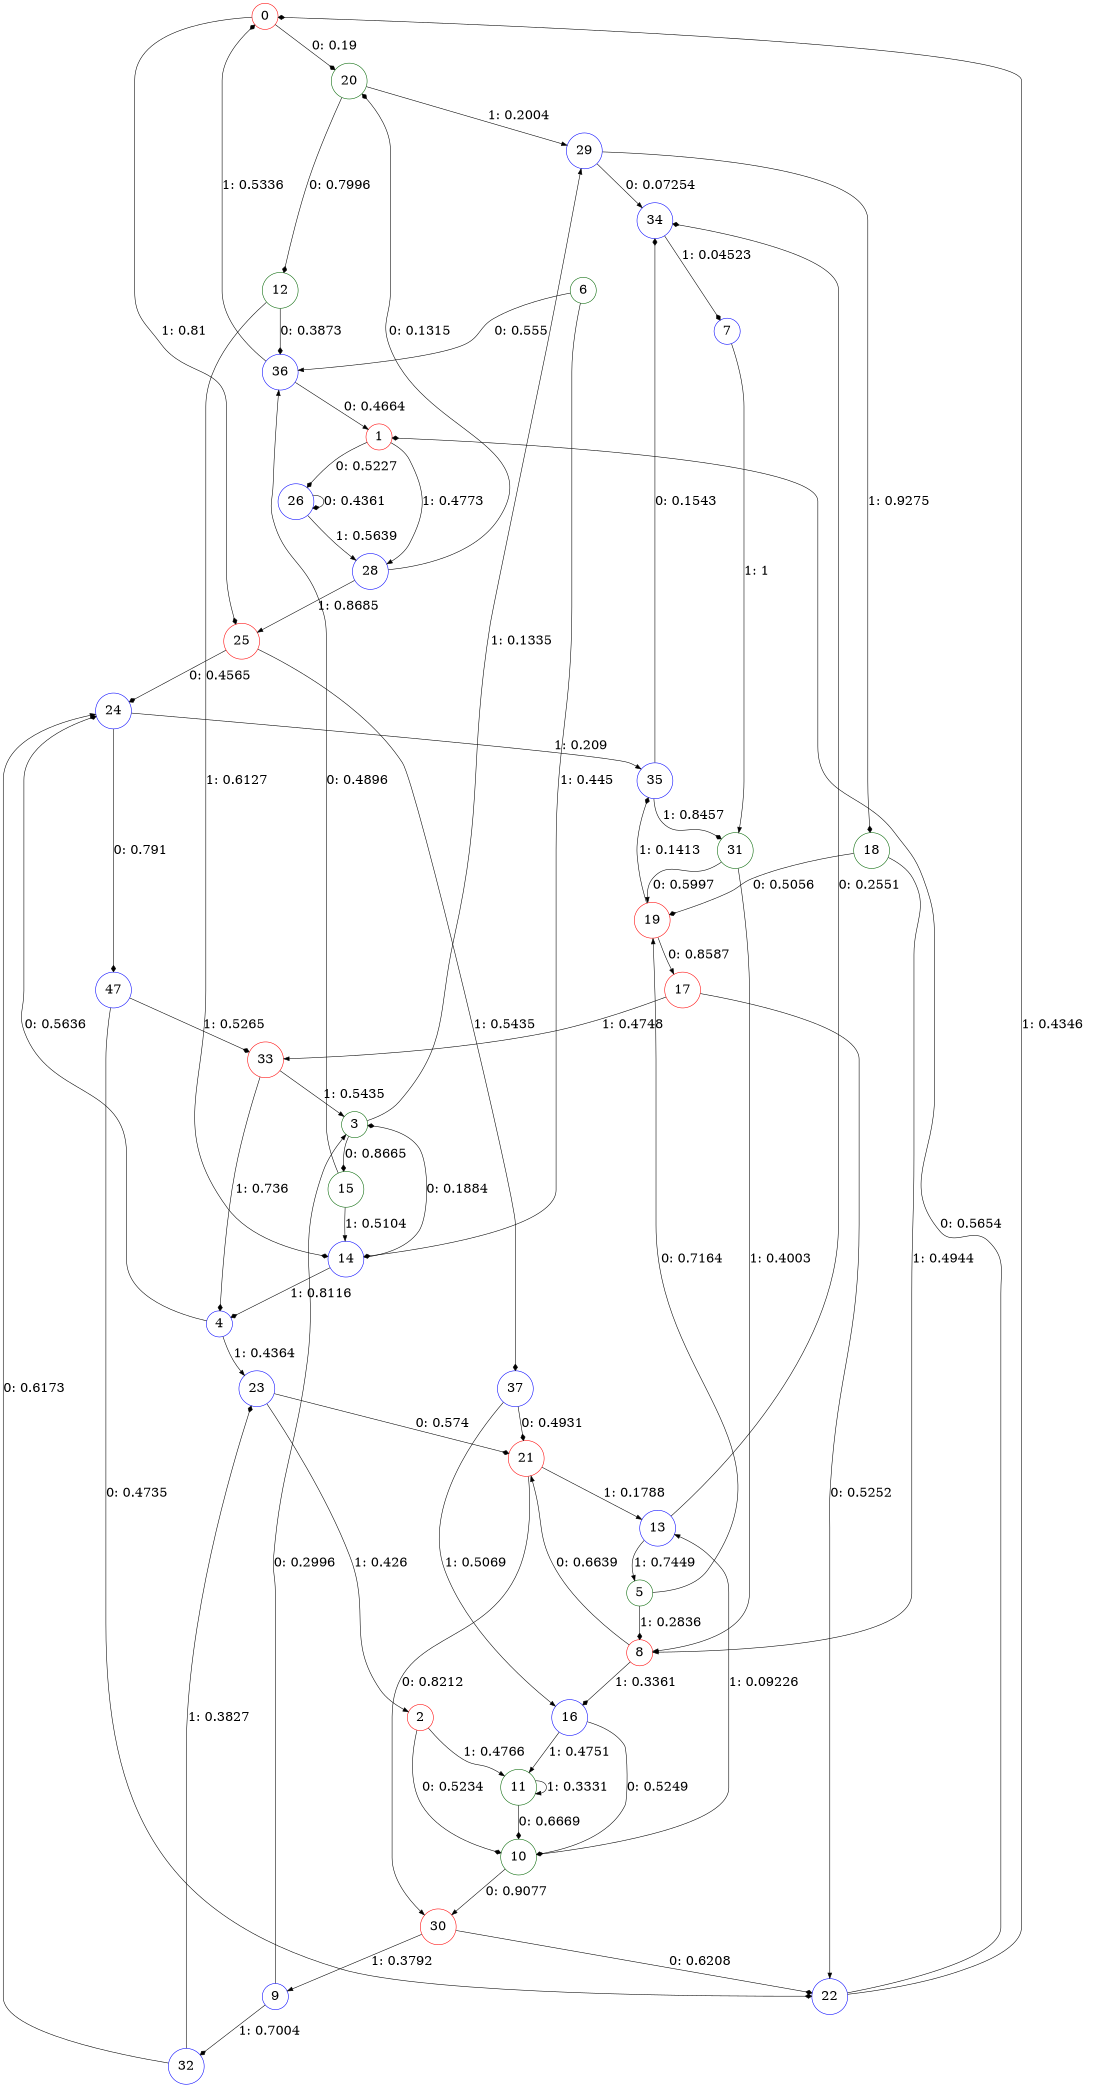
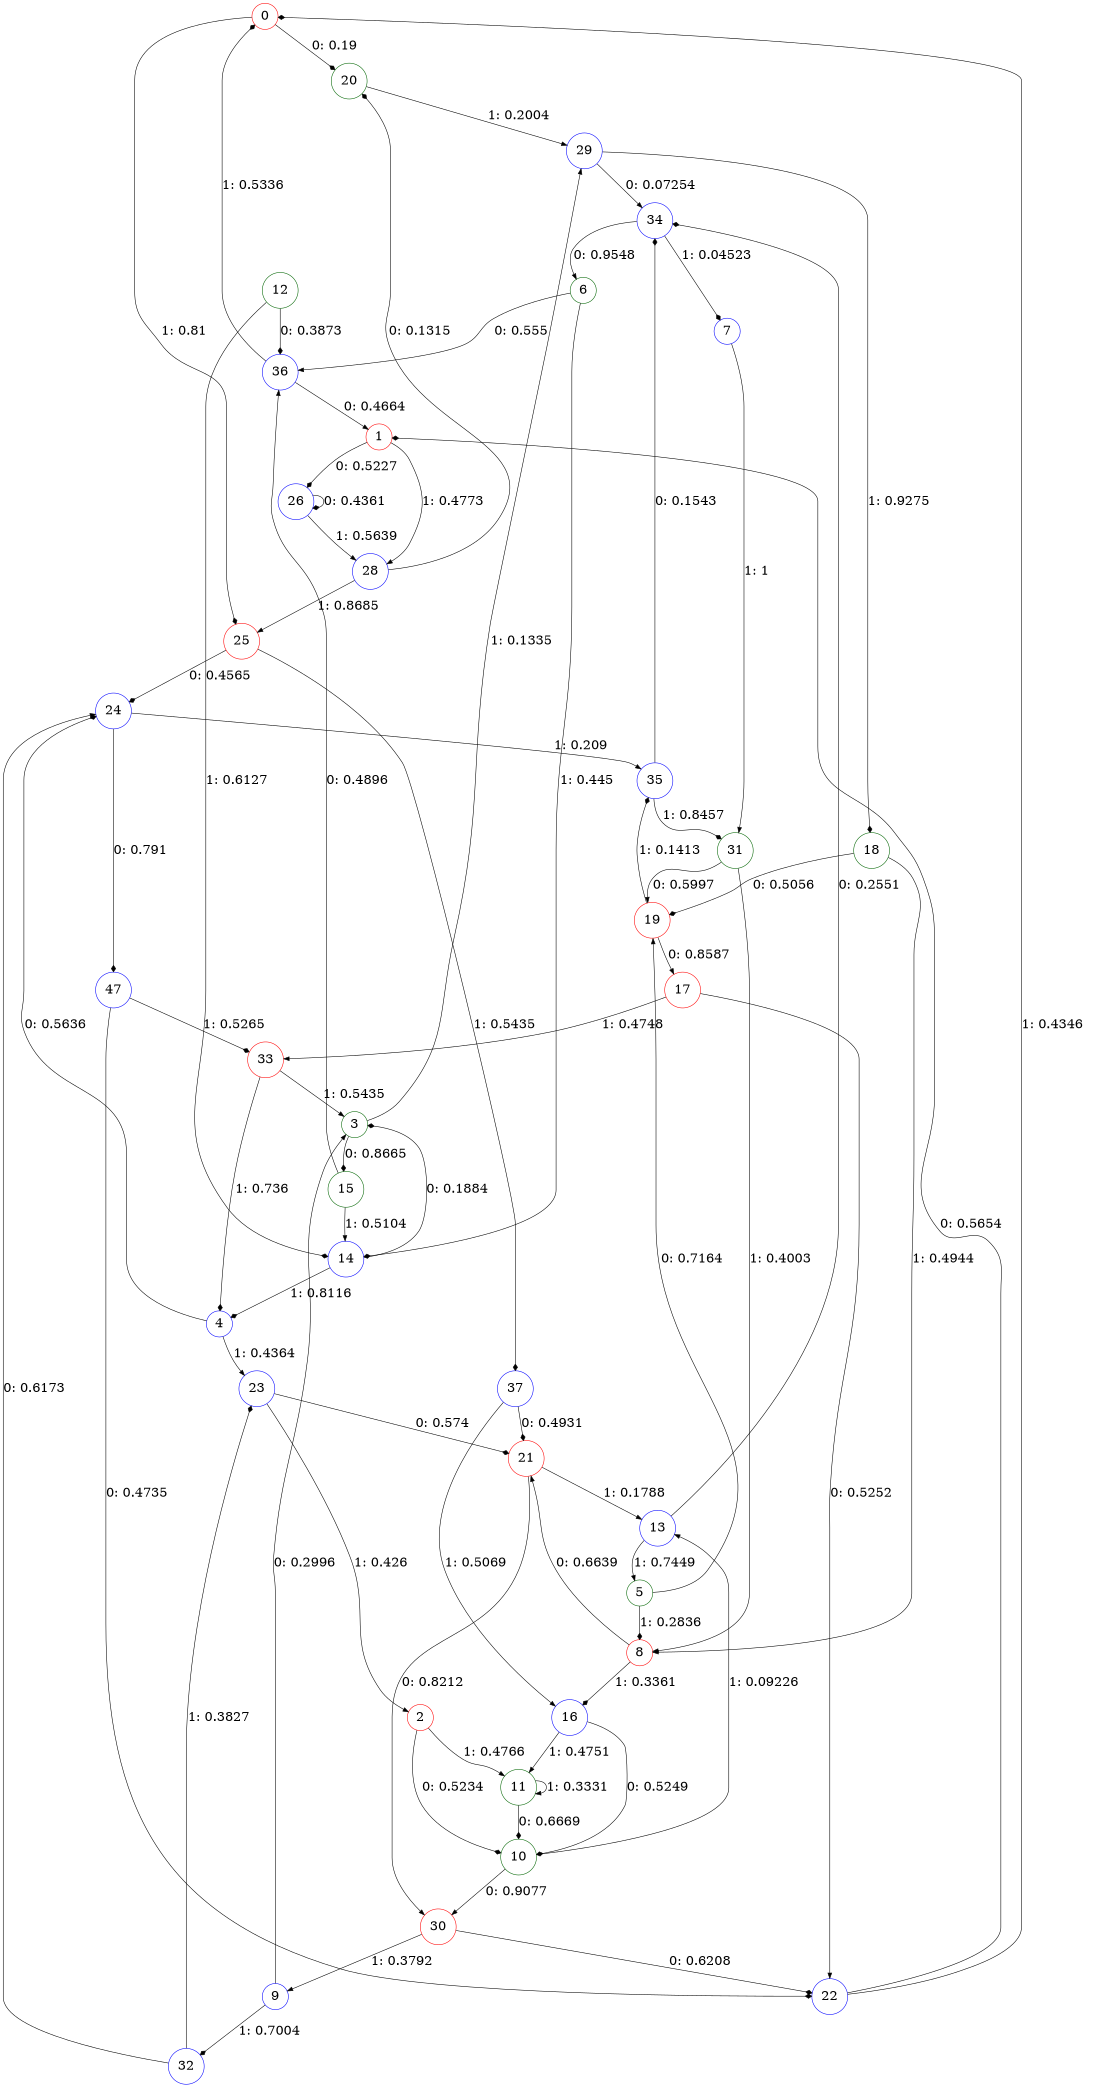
(308, 180) -> none
none -> (590, 234)
